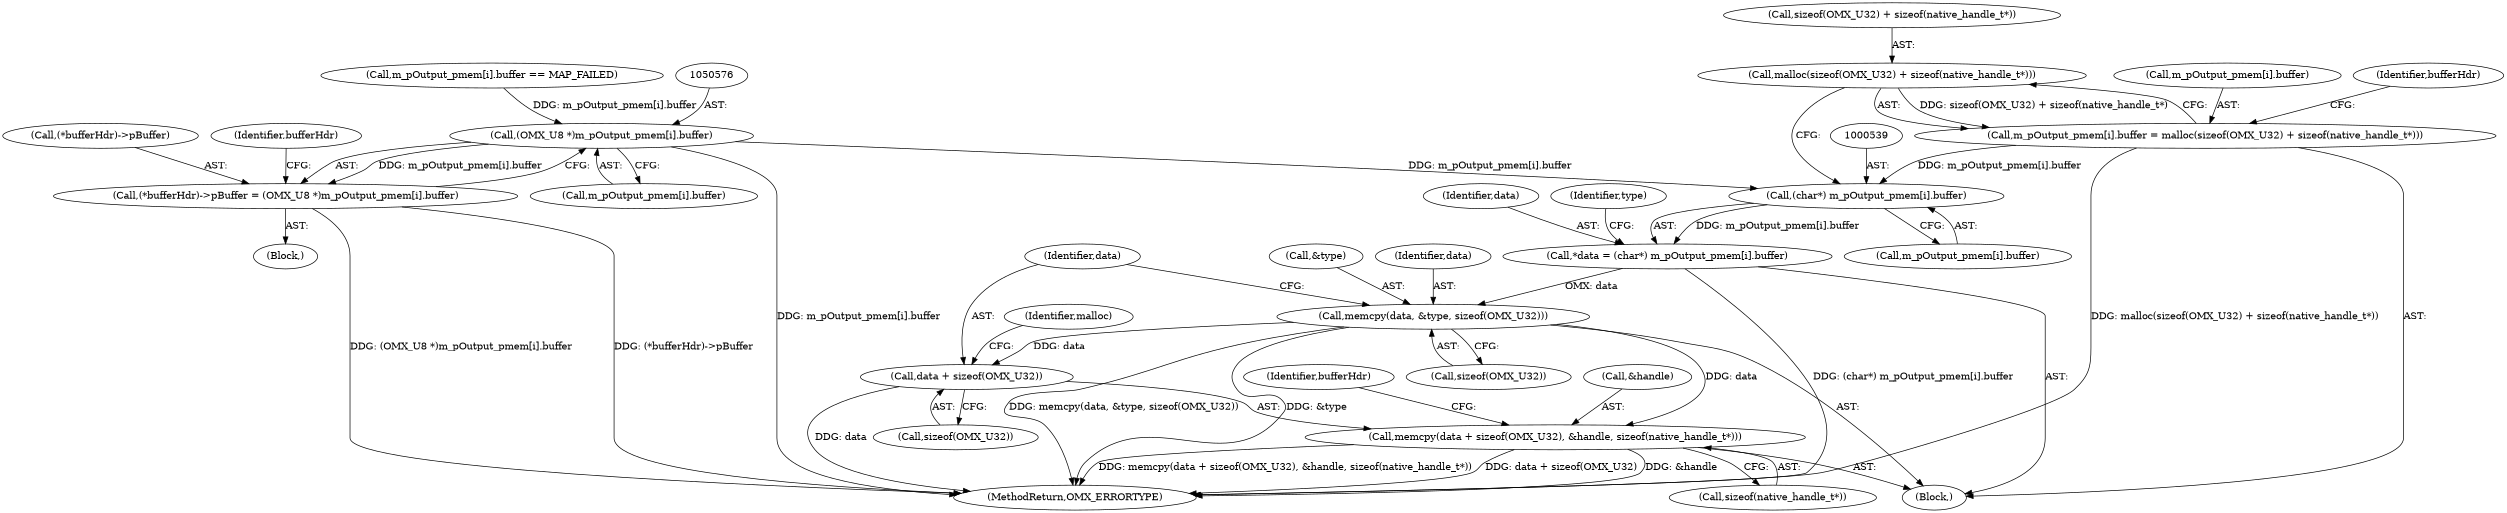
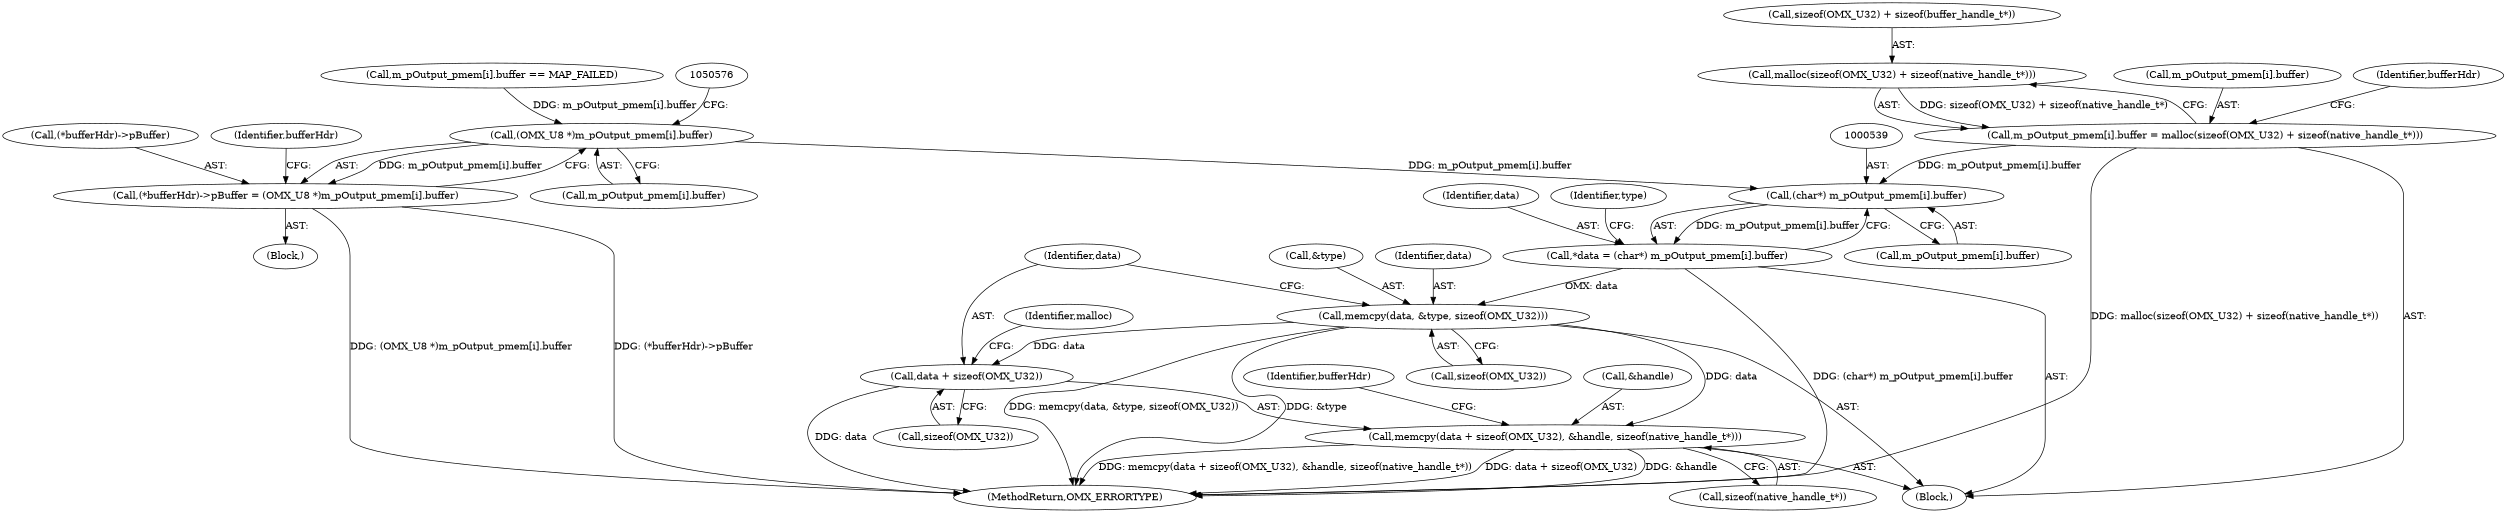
(1892, 15) -> (1892, 15)
(717, 106) -> (717, 106)
(1793, 130) -> (1842, 241)
(777, 352) -> none
